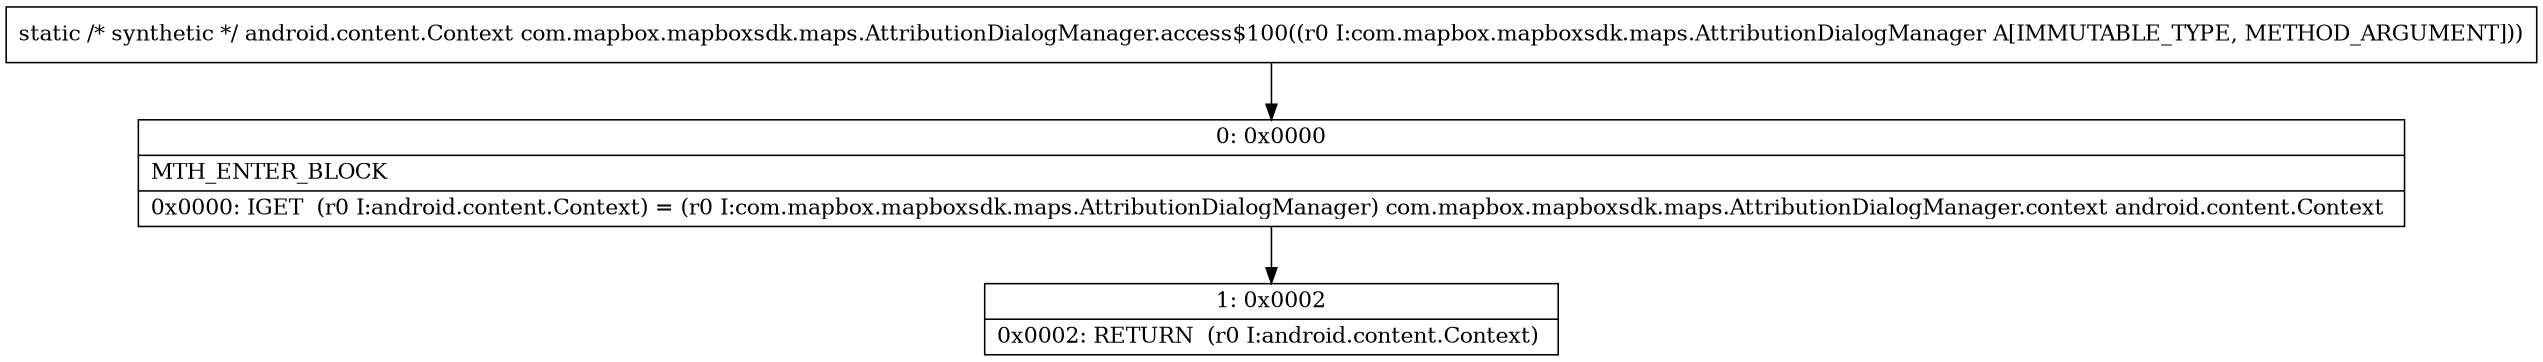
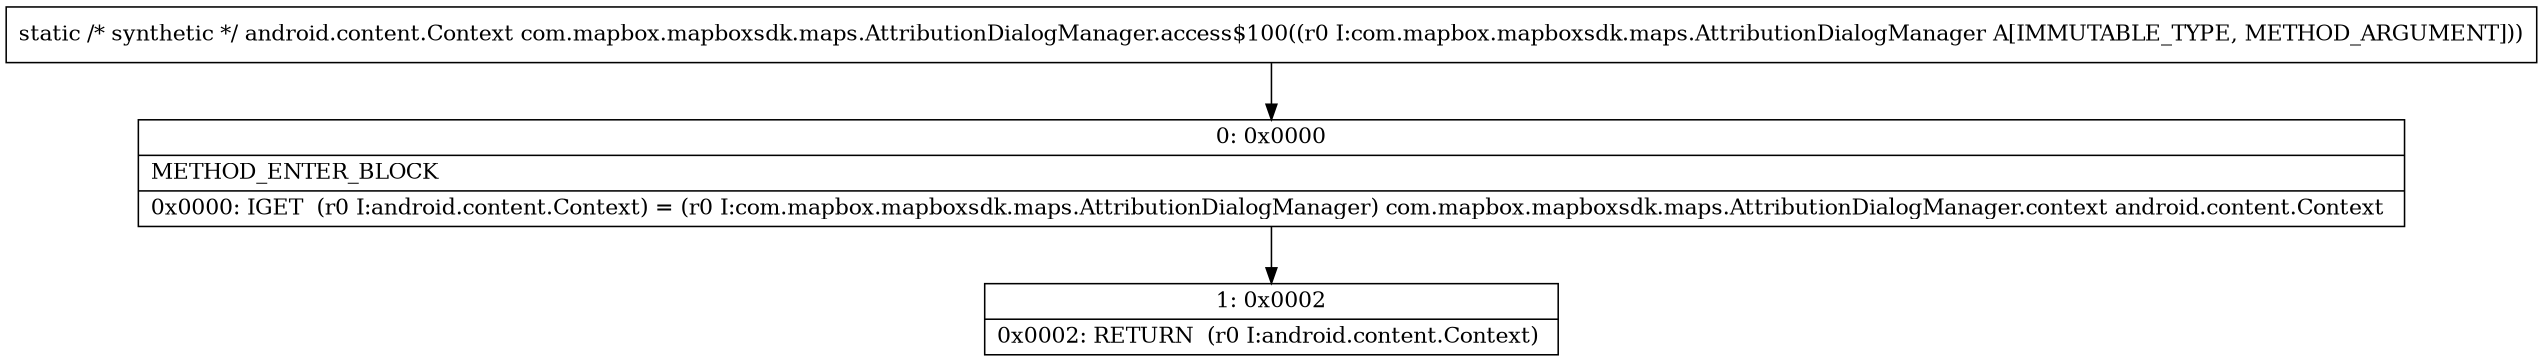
(270, 172) -> (295, 172)
